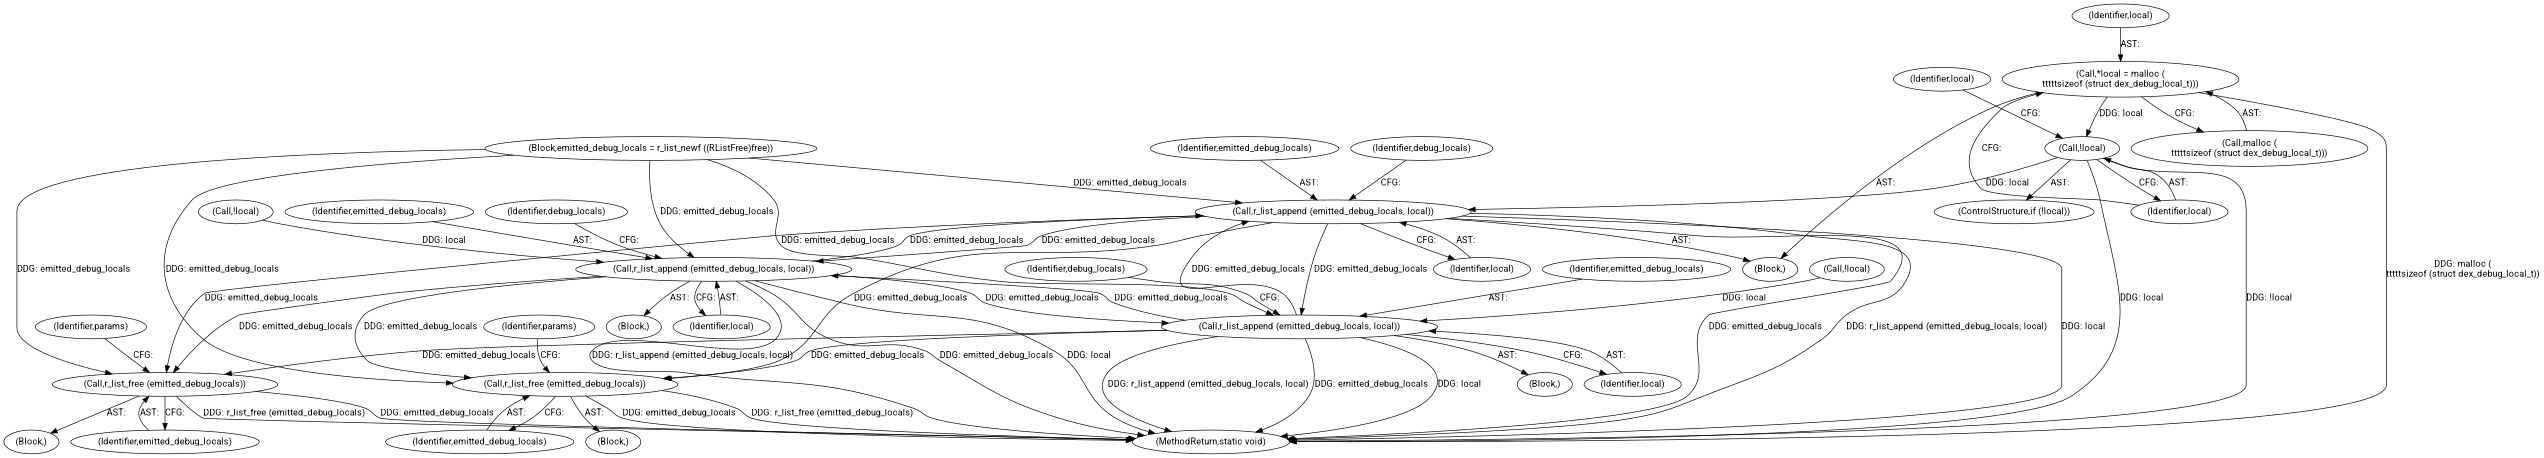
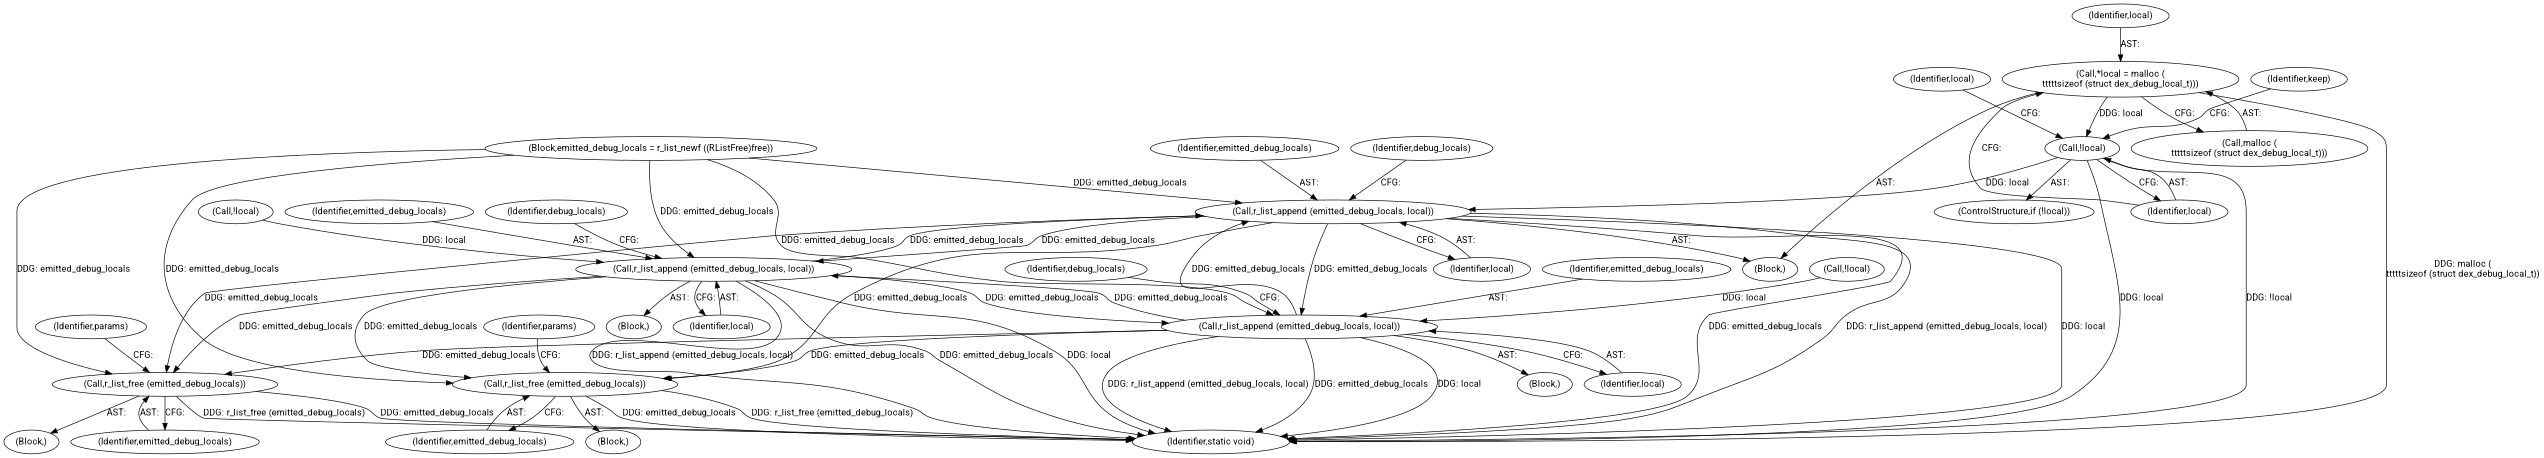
none -> (2299, 79)
(1211, 442) -> (1211, 442)
